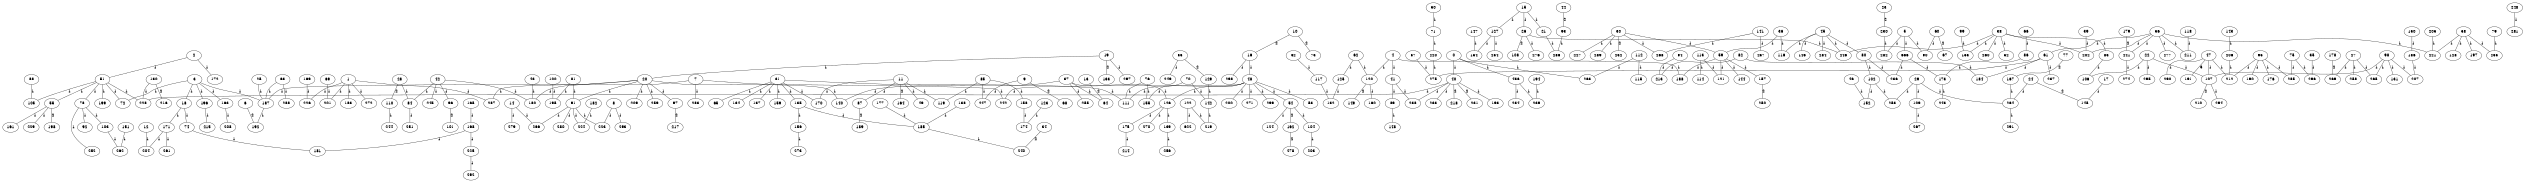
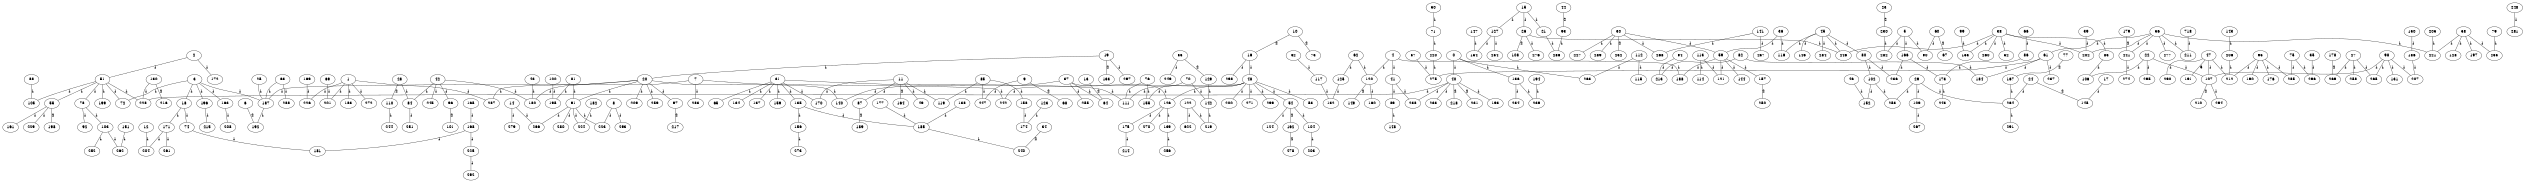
(2188, 32) -> (2188, 32)
(1905, 56) -> (1905, 56)
(1516, 79) -> (1516, 79)
(72, 130) -> (99, 139)
